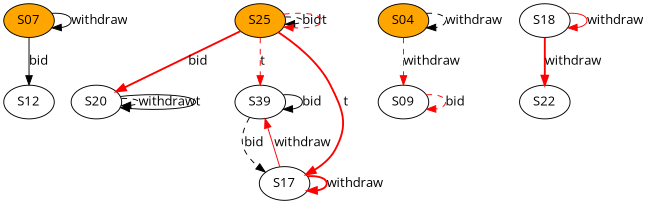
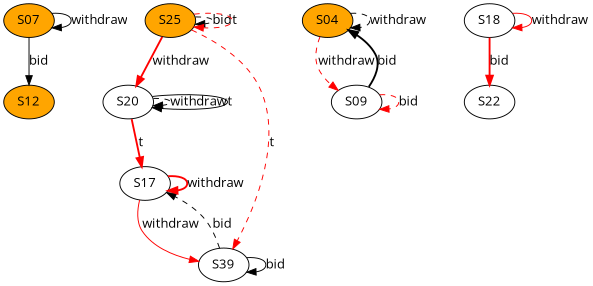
none -> (377, 58)
(198, 61) -> (181, 61)
(573, 61) -> (499, 61)
(335, 95) -> (136, 138)
(29, 102) -> (29, 102)
